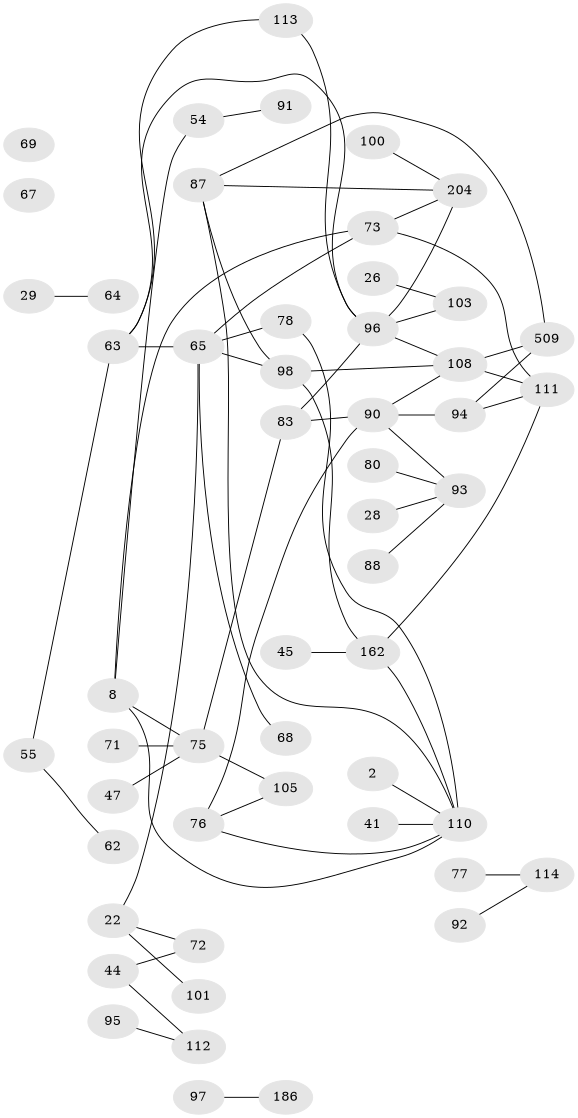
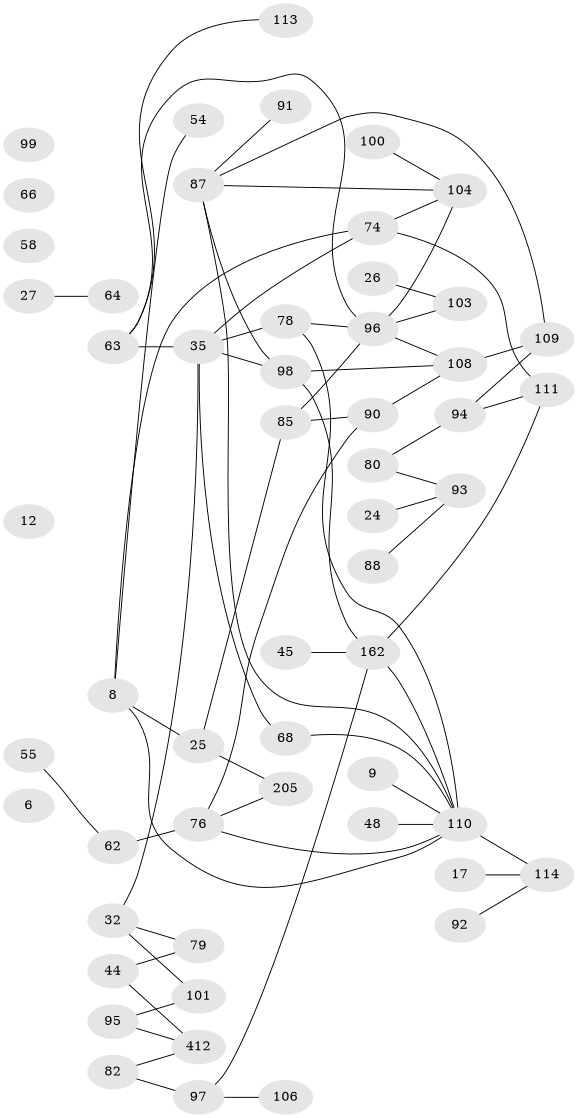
(242, 114) -> (242, 146)
(29, 145) -> (29, 145)
(328, 176) -> (329, 325)
(460, 191) -> (460, 191)
(29, 195) -> (29, 195)
(373, 228) -> (373, 228)
none -> (29, 246)
(29, 296) -> (29, 296)
(547, 339) -> (547, 339)
(199, 347) -> (199, 347)
(497, 375) -> none
(417, 415) -> (417, 440)
(286, 422) -> (286, 422)
(416, 453) -> none
(373, 516) -> (373, 516)
none -> (29, 522)
(71, 551) -> none
(113, 746) -> none
(199, 746) -> (199, 746)
none -> (395, 746)
(373, 774) -> (373, 774)
(286, 789) -> (286, 789)
(113, 796) -> none
none -> (29, 806)
(373, 824) -> (373, 824)
none -> (164, 833)
none -> (504, 850)
(460, 875) -> (460, 875)
none -> (299, 892)
(113, 921) -> (113, 921)
(199, 946) -> (199, 946)
none -> (149, 1011)
(199, 1047) -> (199, 1047)
none -> (113, 1072)
(286, 1097) -> (286, 1097)
